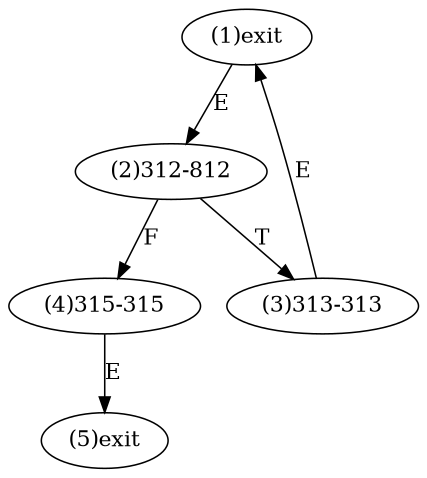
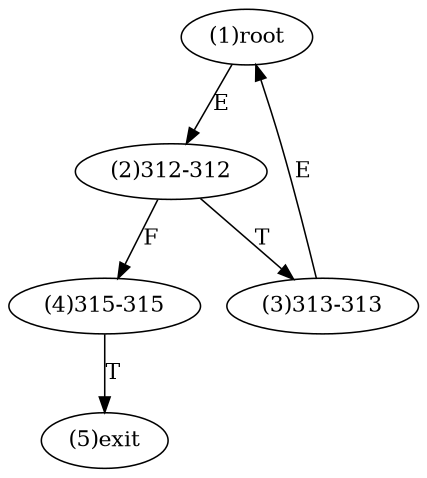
(247, 37) -> (247, 37)
(171, 172) -> (171, 172)
(113, 373) -> (113, 373)
